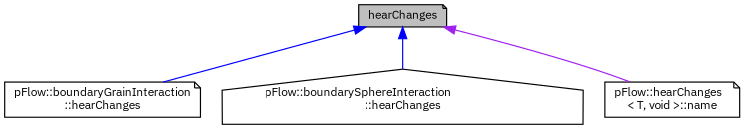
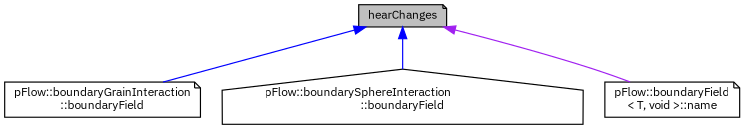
(103, 100) -> (103, 100)
(403, 100) -> (403, 100)
(672, 100) -> (672, 100)
